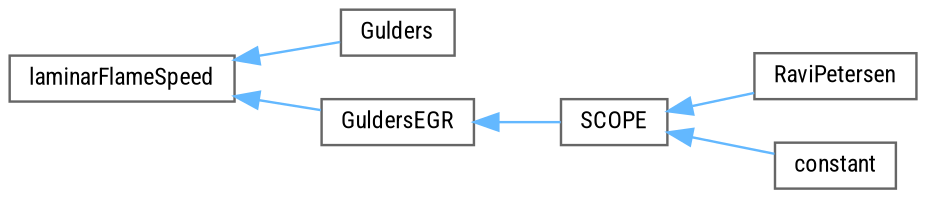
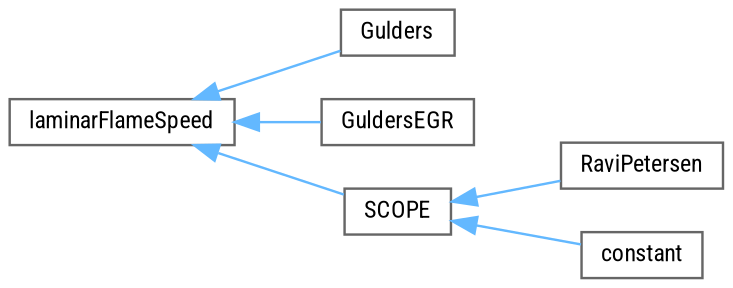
(530, 122) -> (281, 174)
